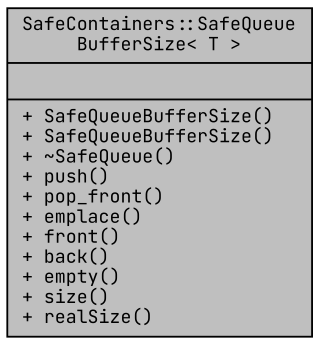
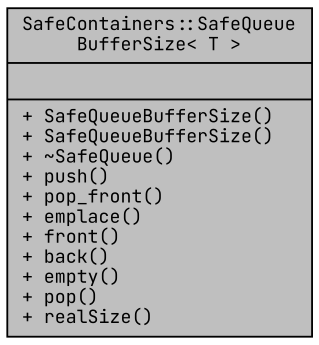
(67, 297) -> (61, 297)
